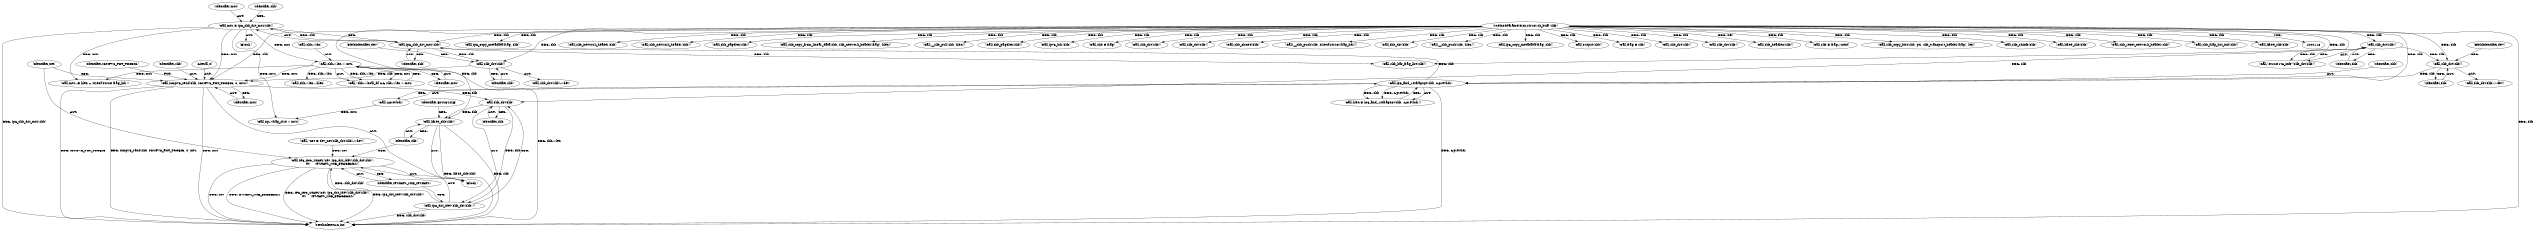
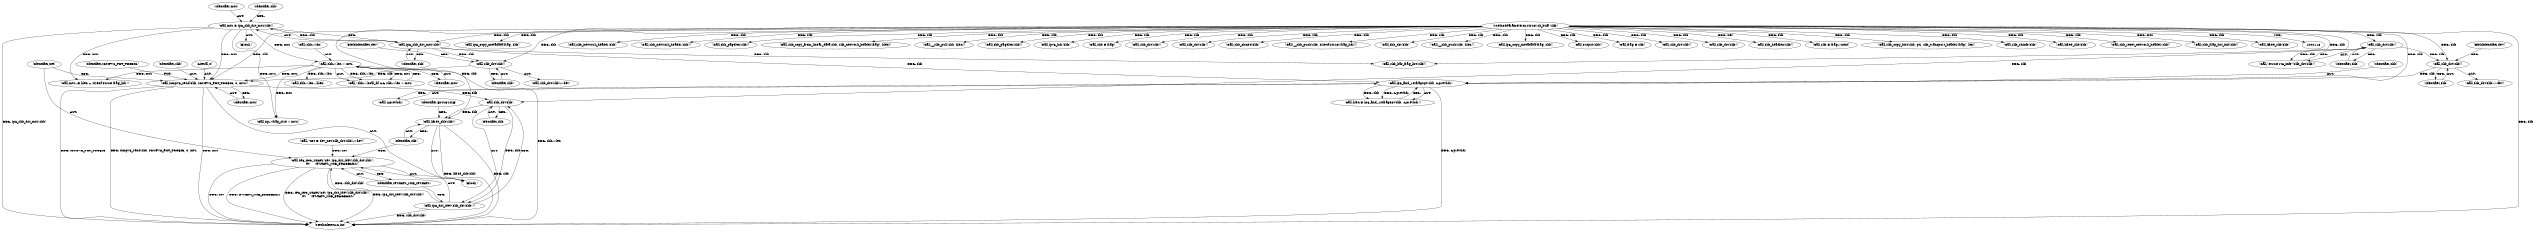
(2145, 35) -> (2145, 35)
(952, 51) -> (909, 68)
(337, 112) -> (284, 78)
